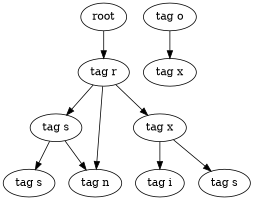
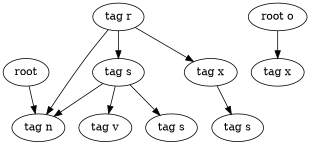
(170, 17) -> (278, 17)
(104, 41) -> (31, 96)
none -> (105, 128)
(160, 183) -> none
